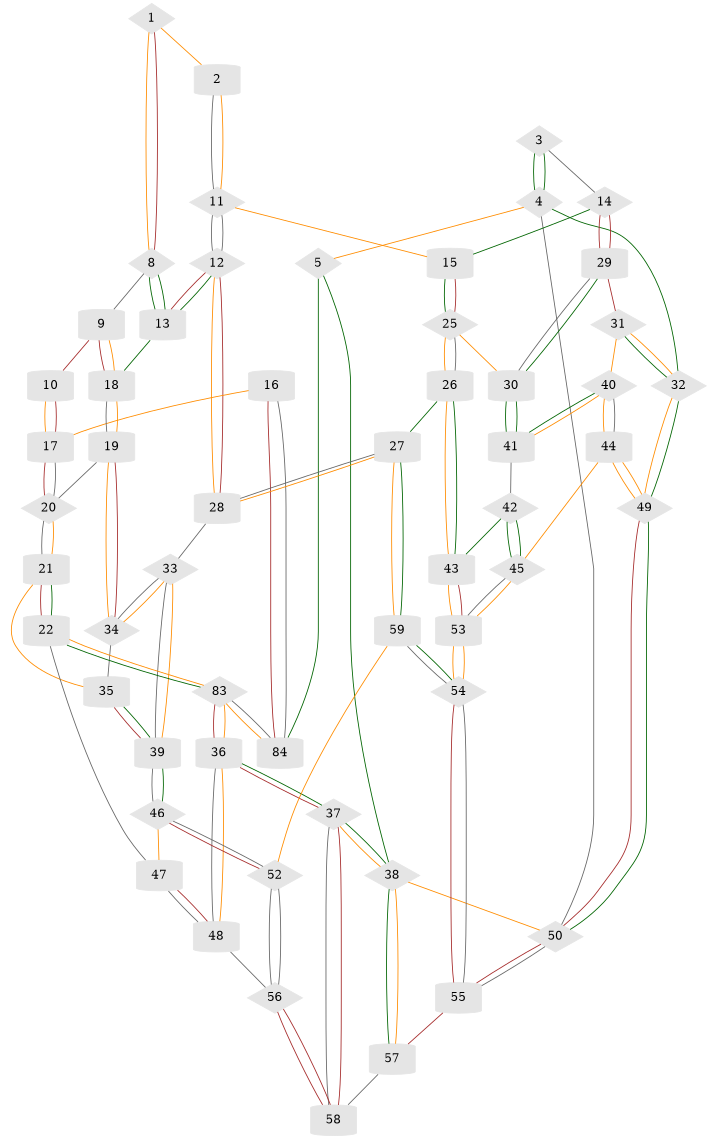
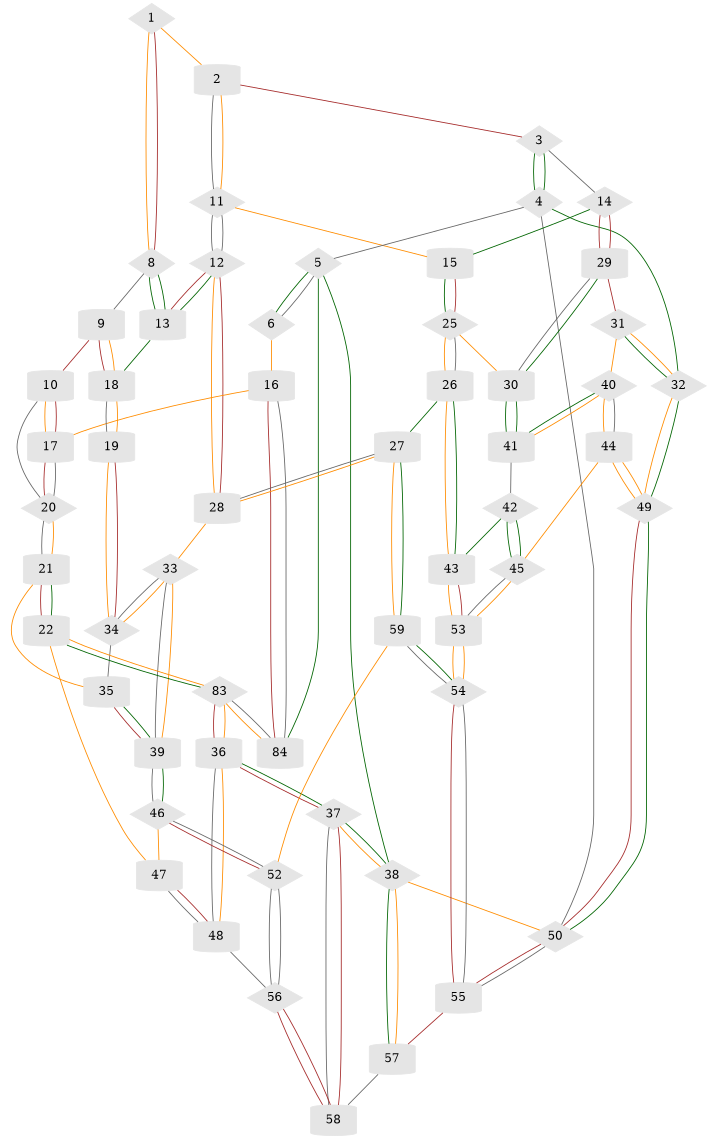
none -> (381, 111)
(429, 233) -> (429, 233)
none -> (272, 325)
(78, 480) -> (17, 450)
(192, 541) -> (192, 541)
(88, 758) -> (88, 758)
